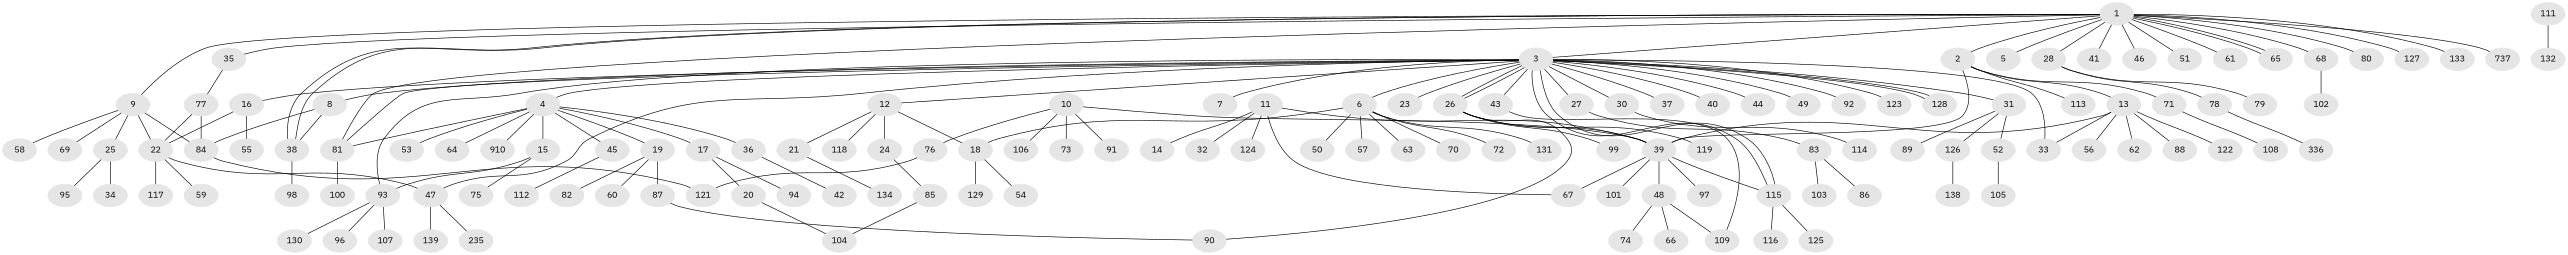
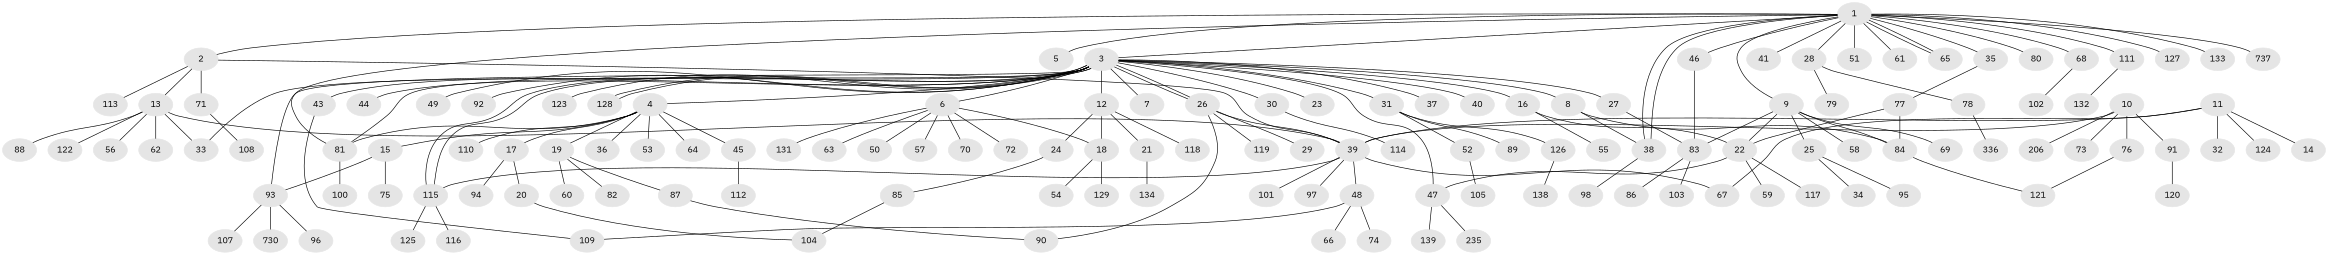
none -> (1994, 26)
none -> (1694, 105)
none -> (1732, 131)
(498, 150) -> (466, 150)
(1021, 150) -> (2036, 150)
(1614, 150) -> (1307, 150)
(839, 195) -> none
none -> (2172, 195)
(294, 241) -> (271, 241)
